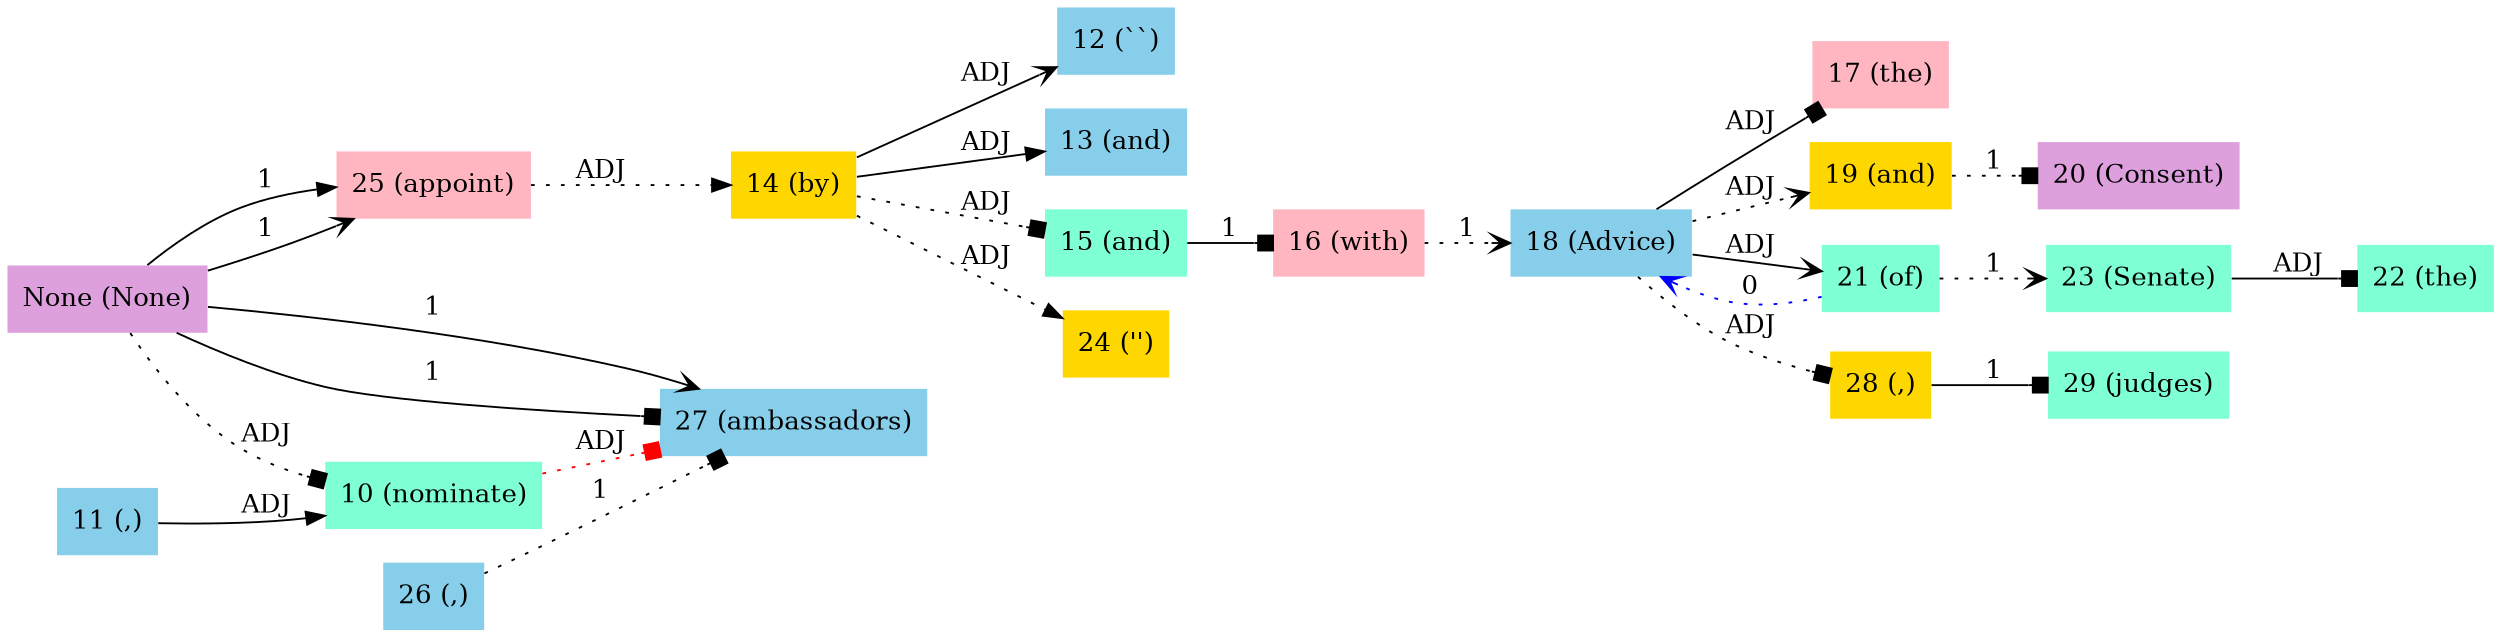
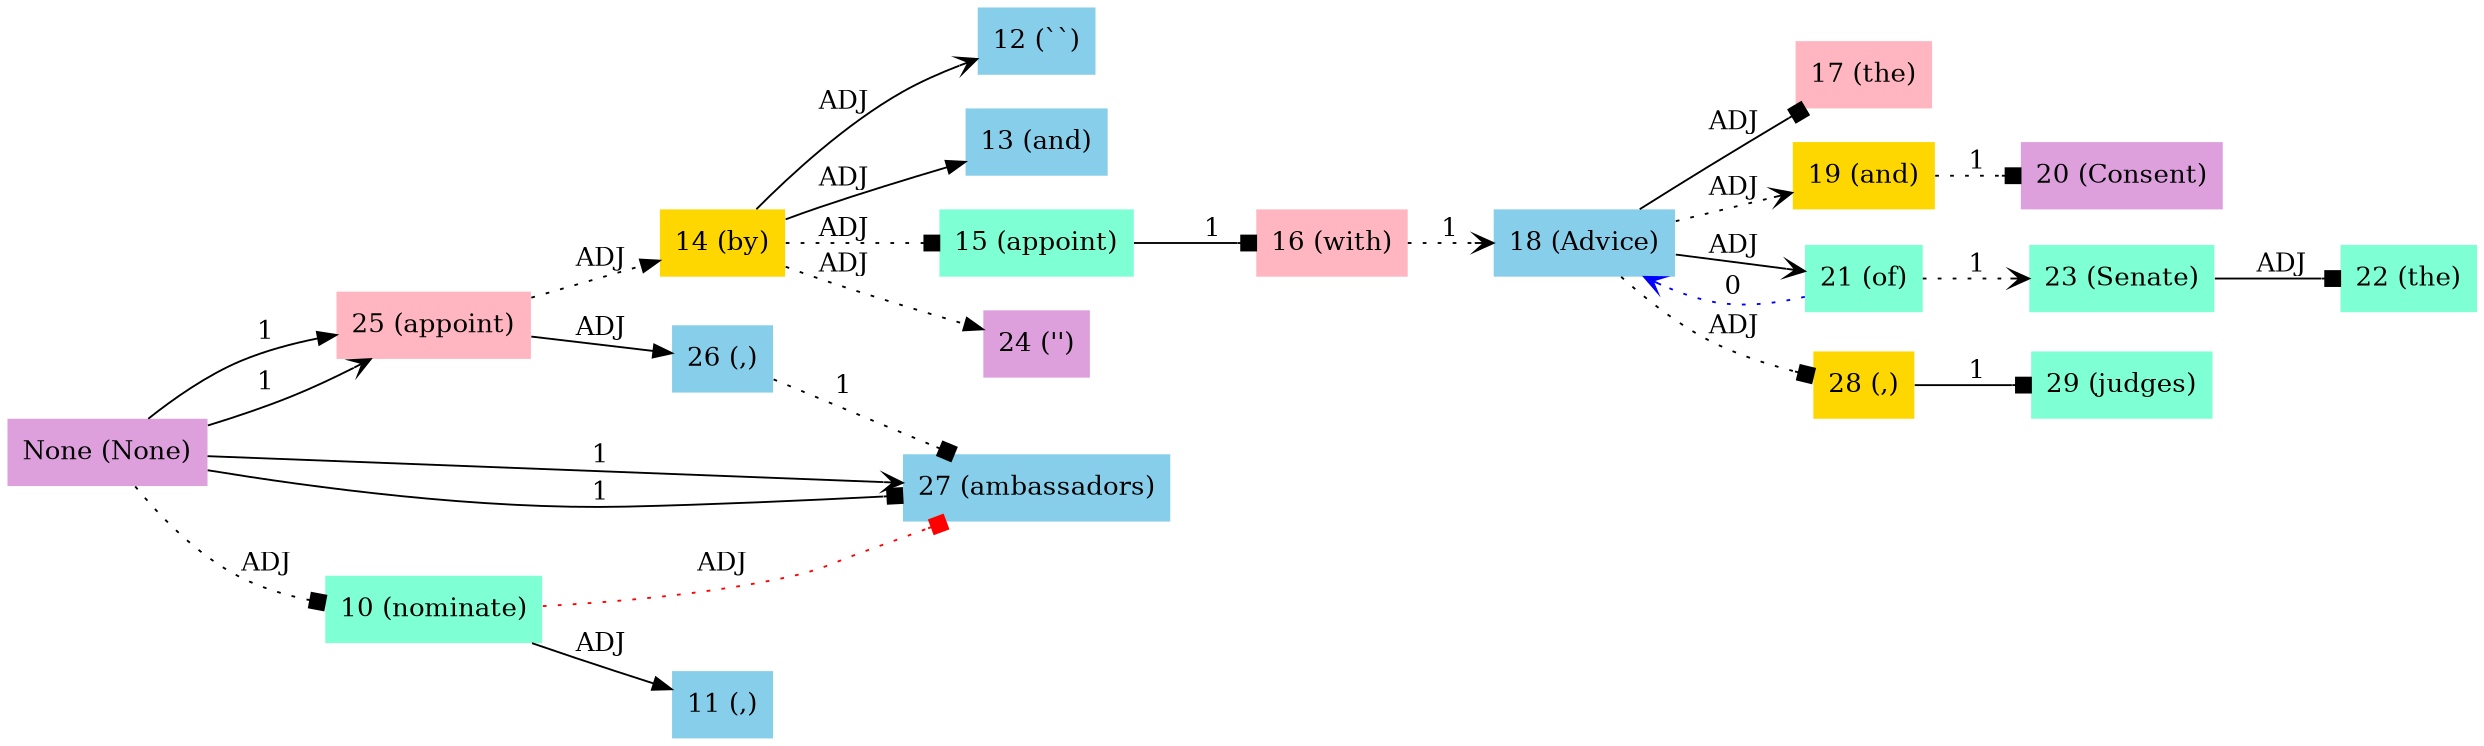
(1116, 243) -> (1037, 243)
none -> (592, 344)
(1116, 344) -> (1037, 344)
(232, 523) -> (593, 664)
